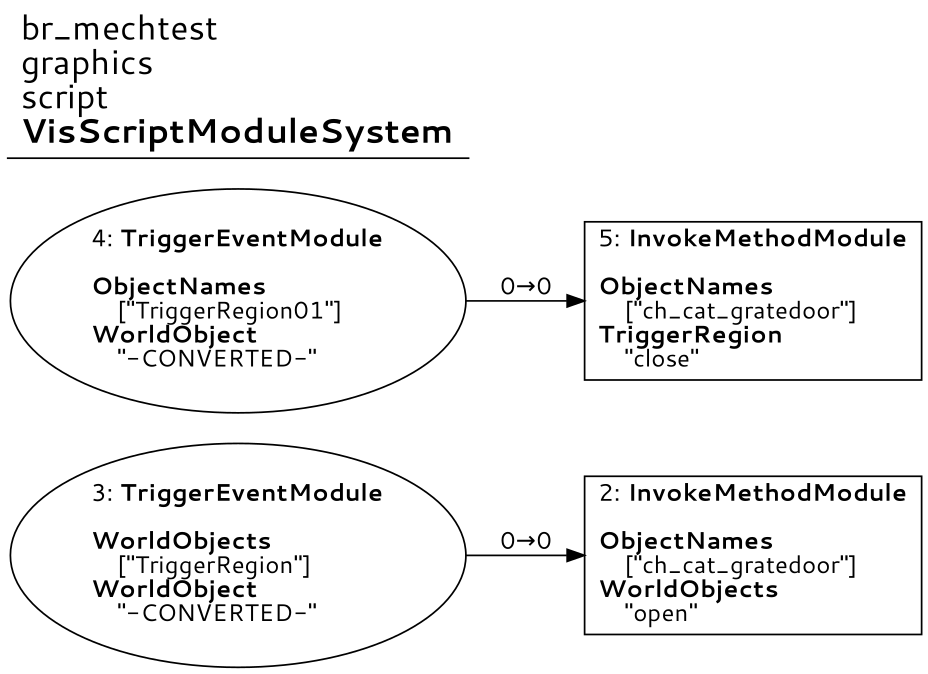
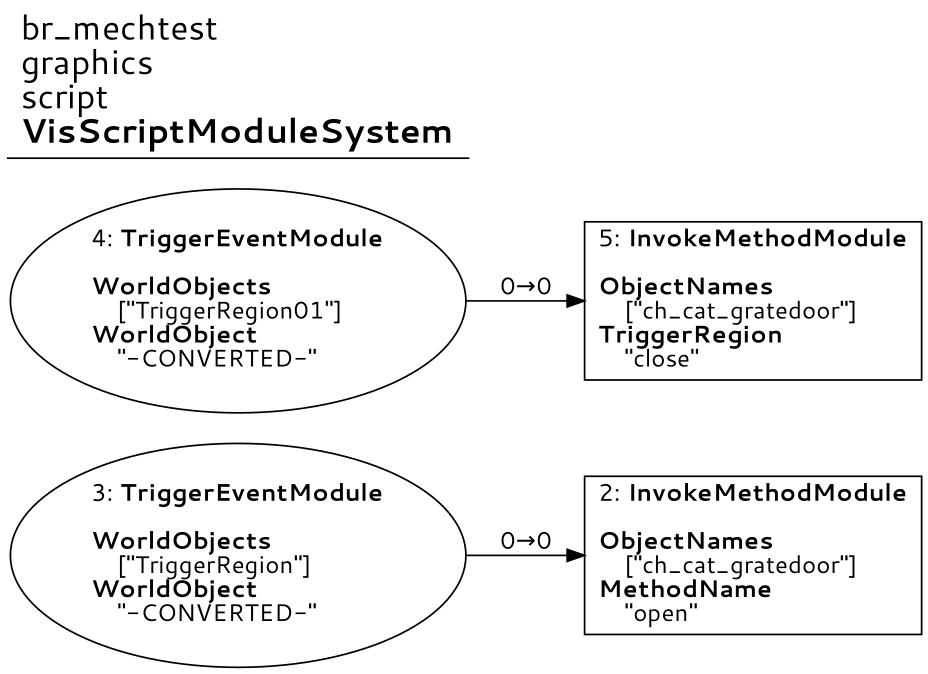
(180, 287) -> (182, 287)
(689, 590) -> (686, 590)
